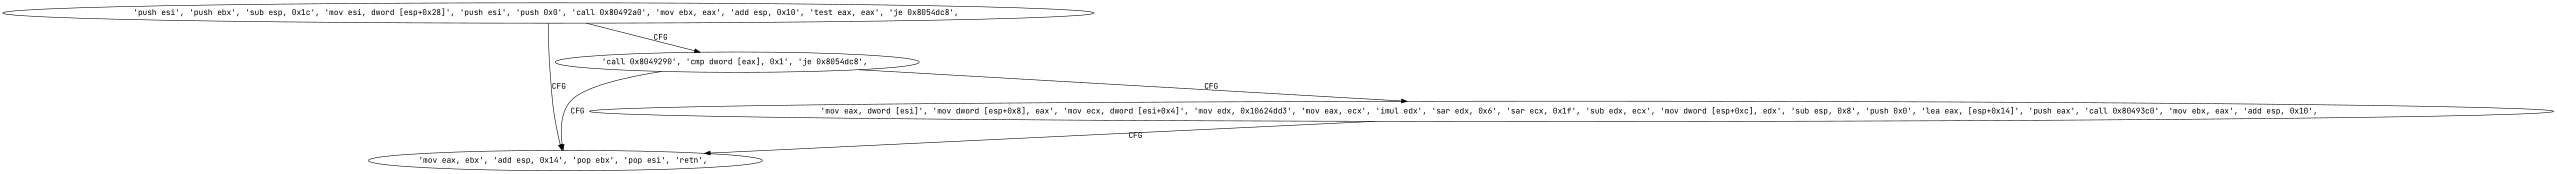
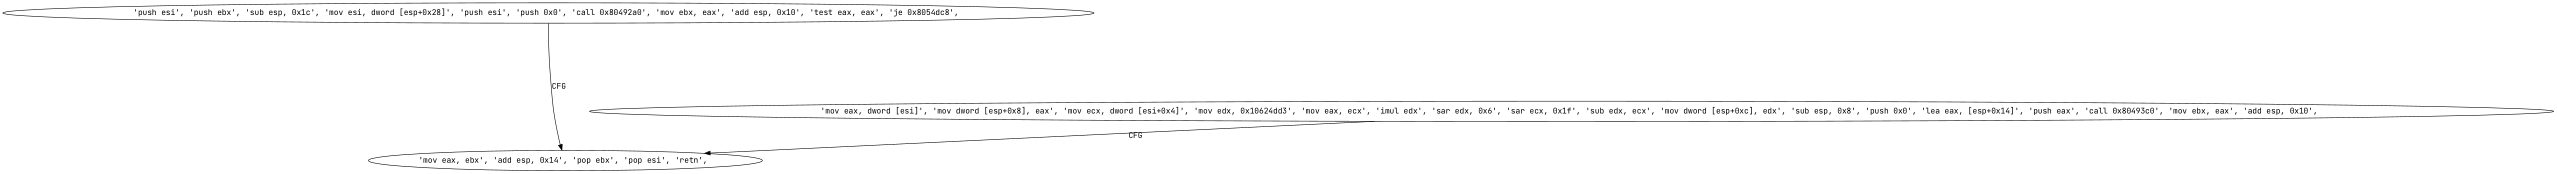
(737, 62) -> none
